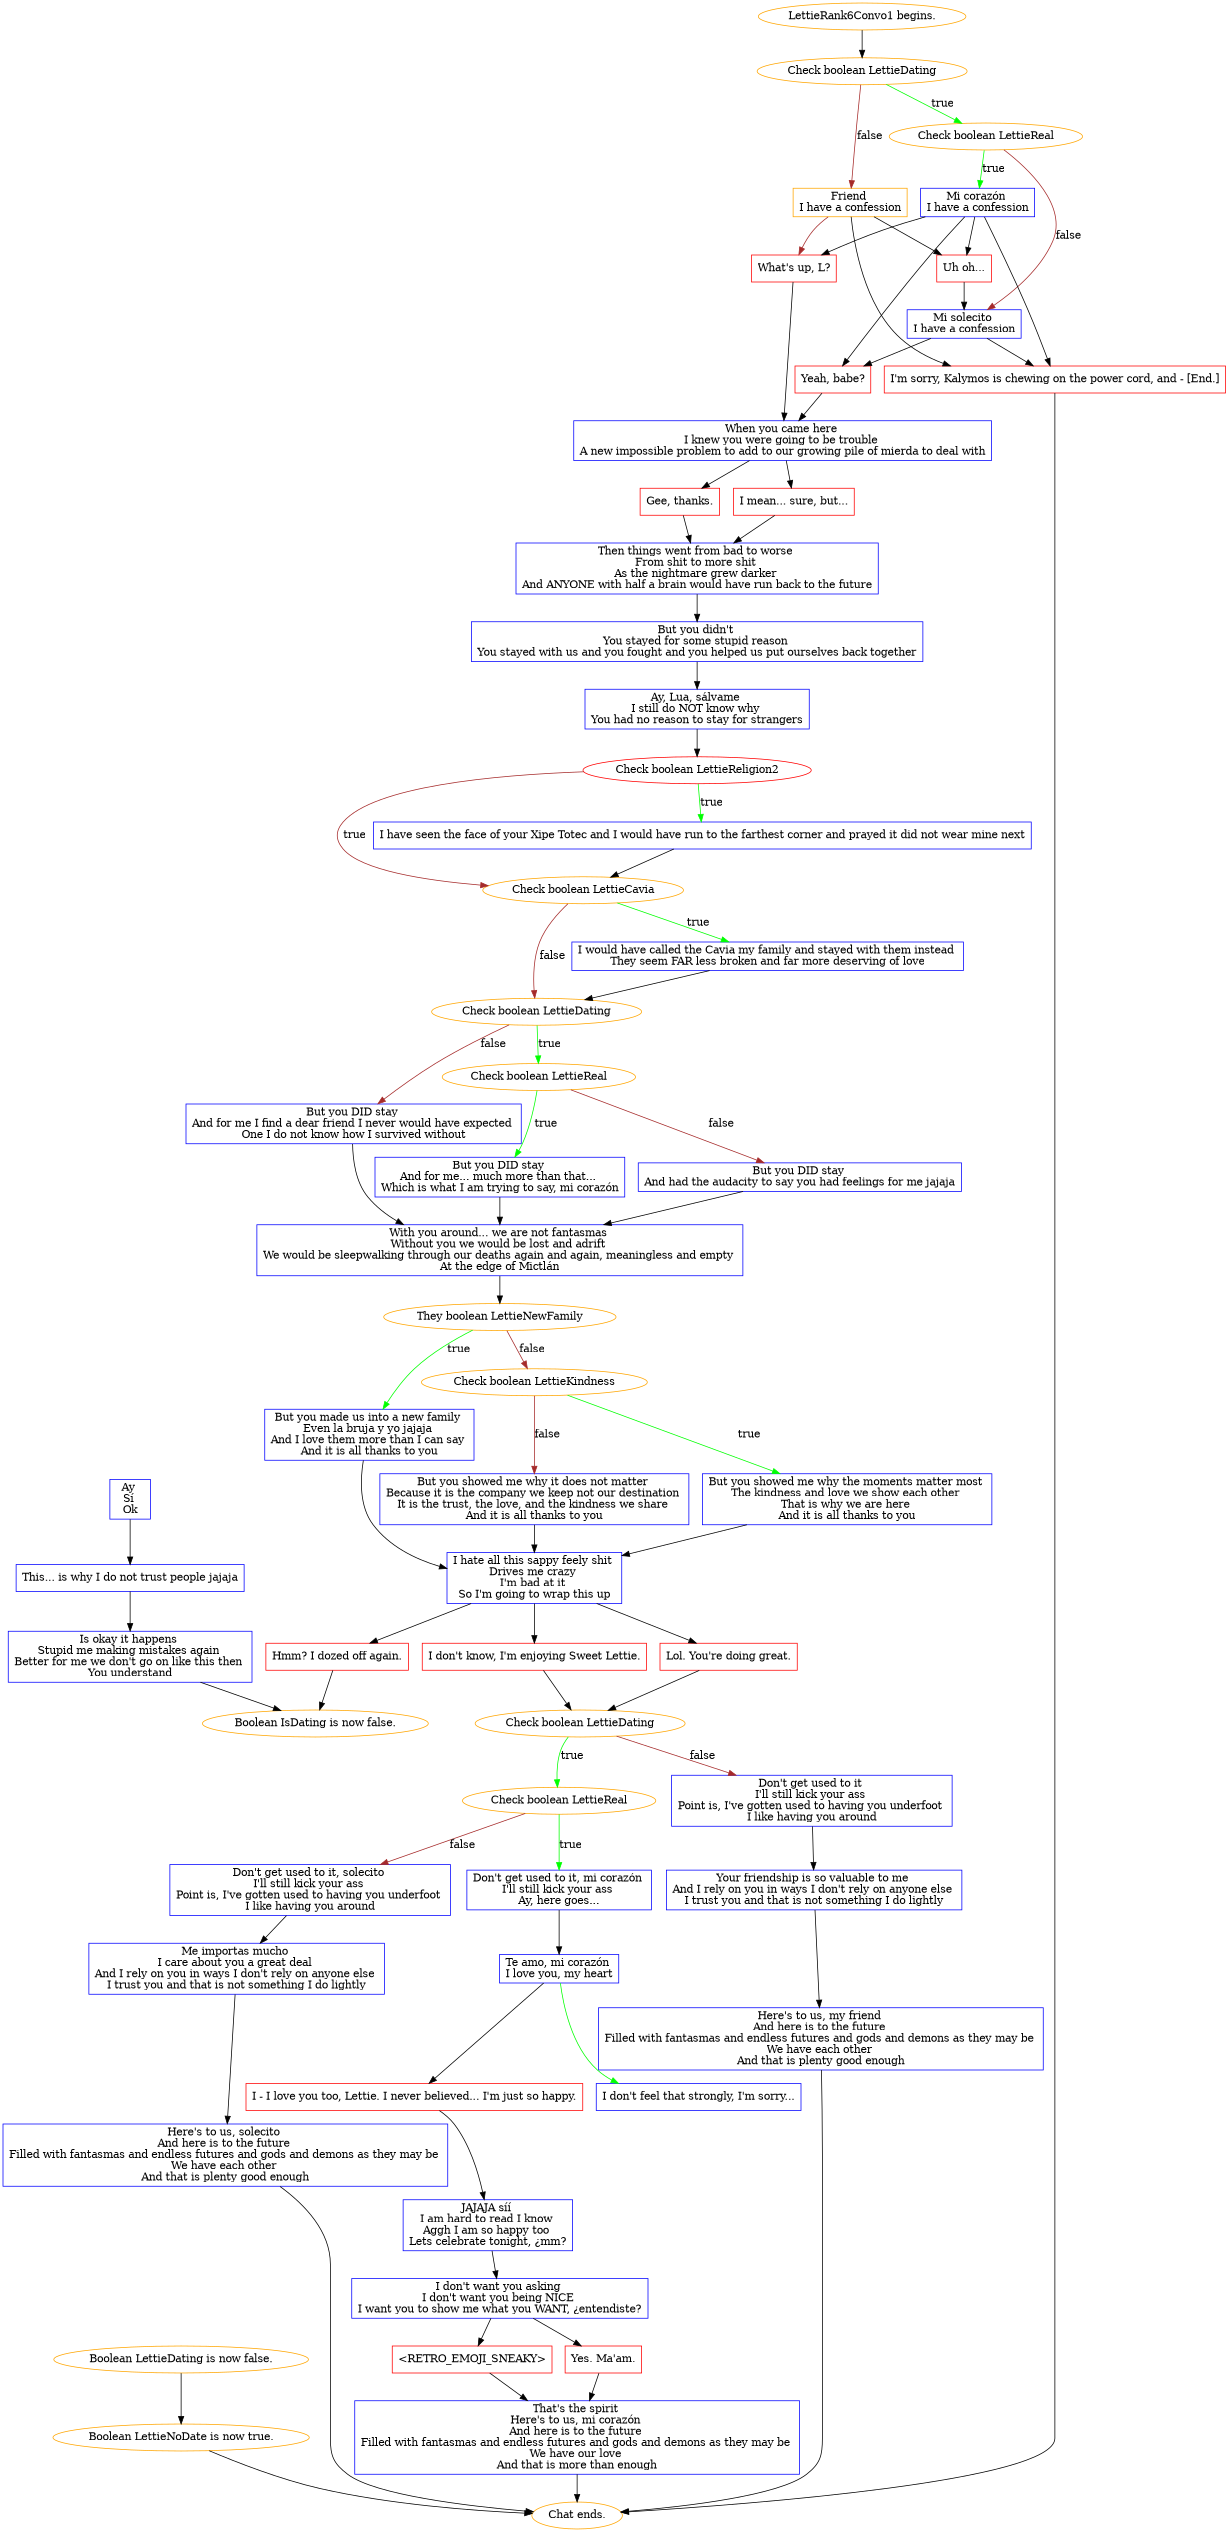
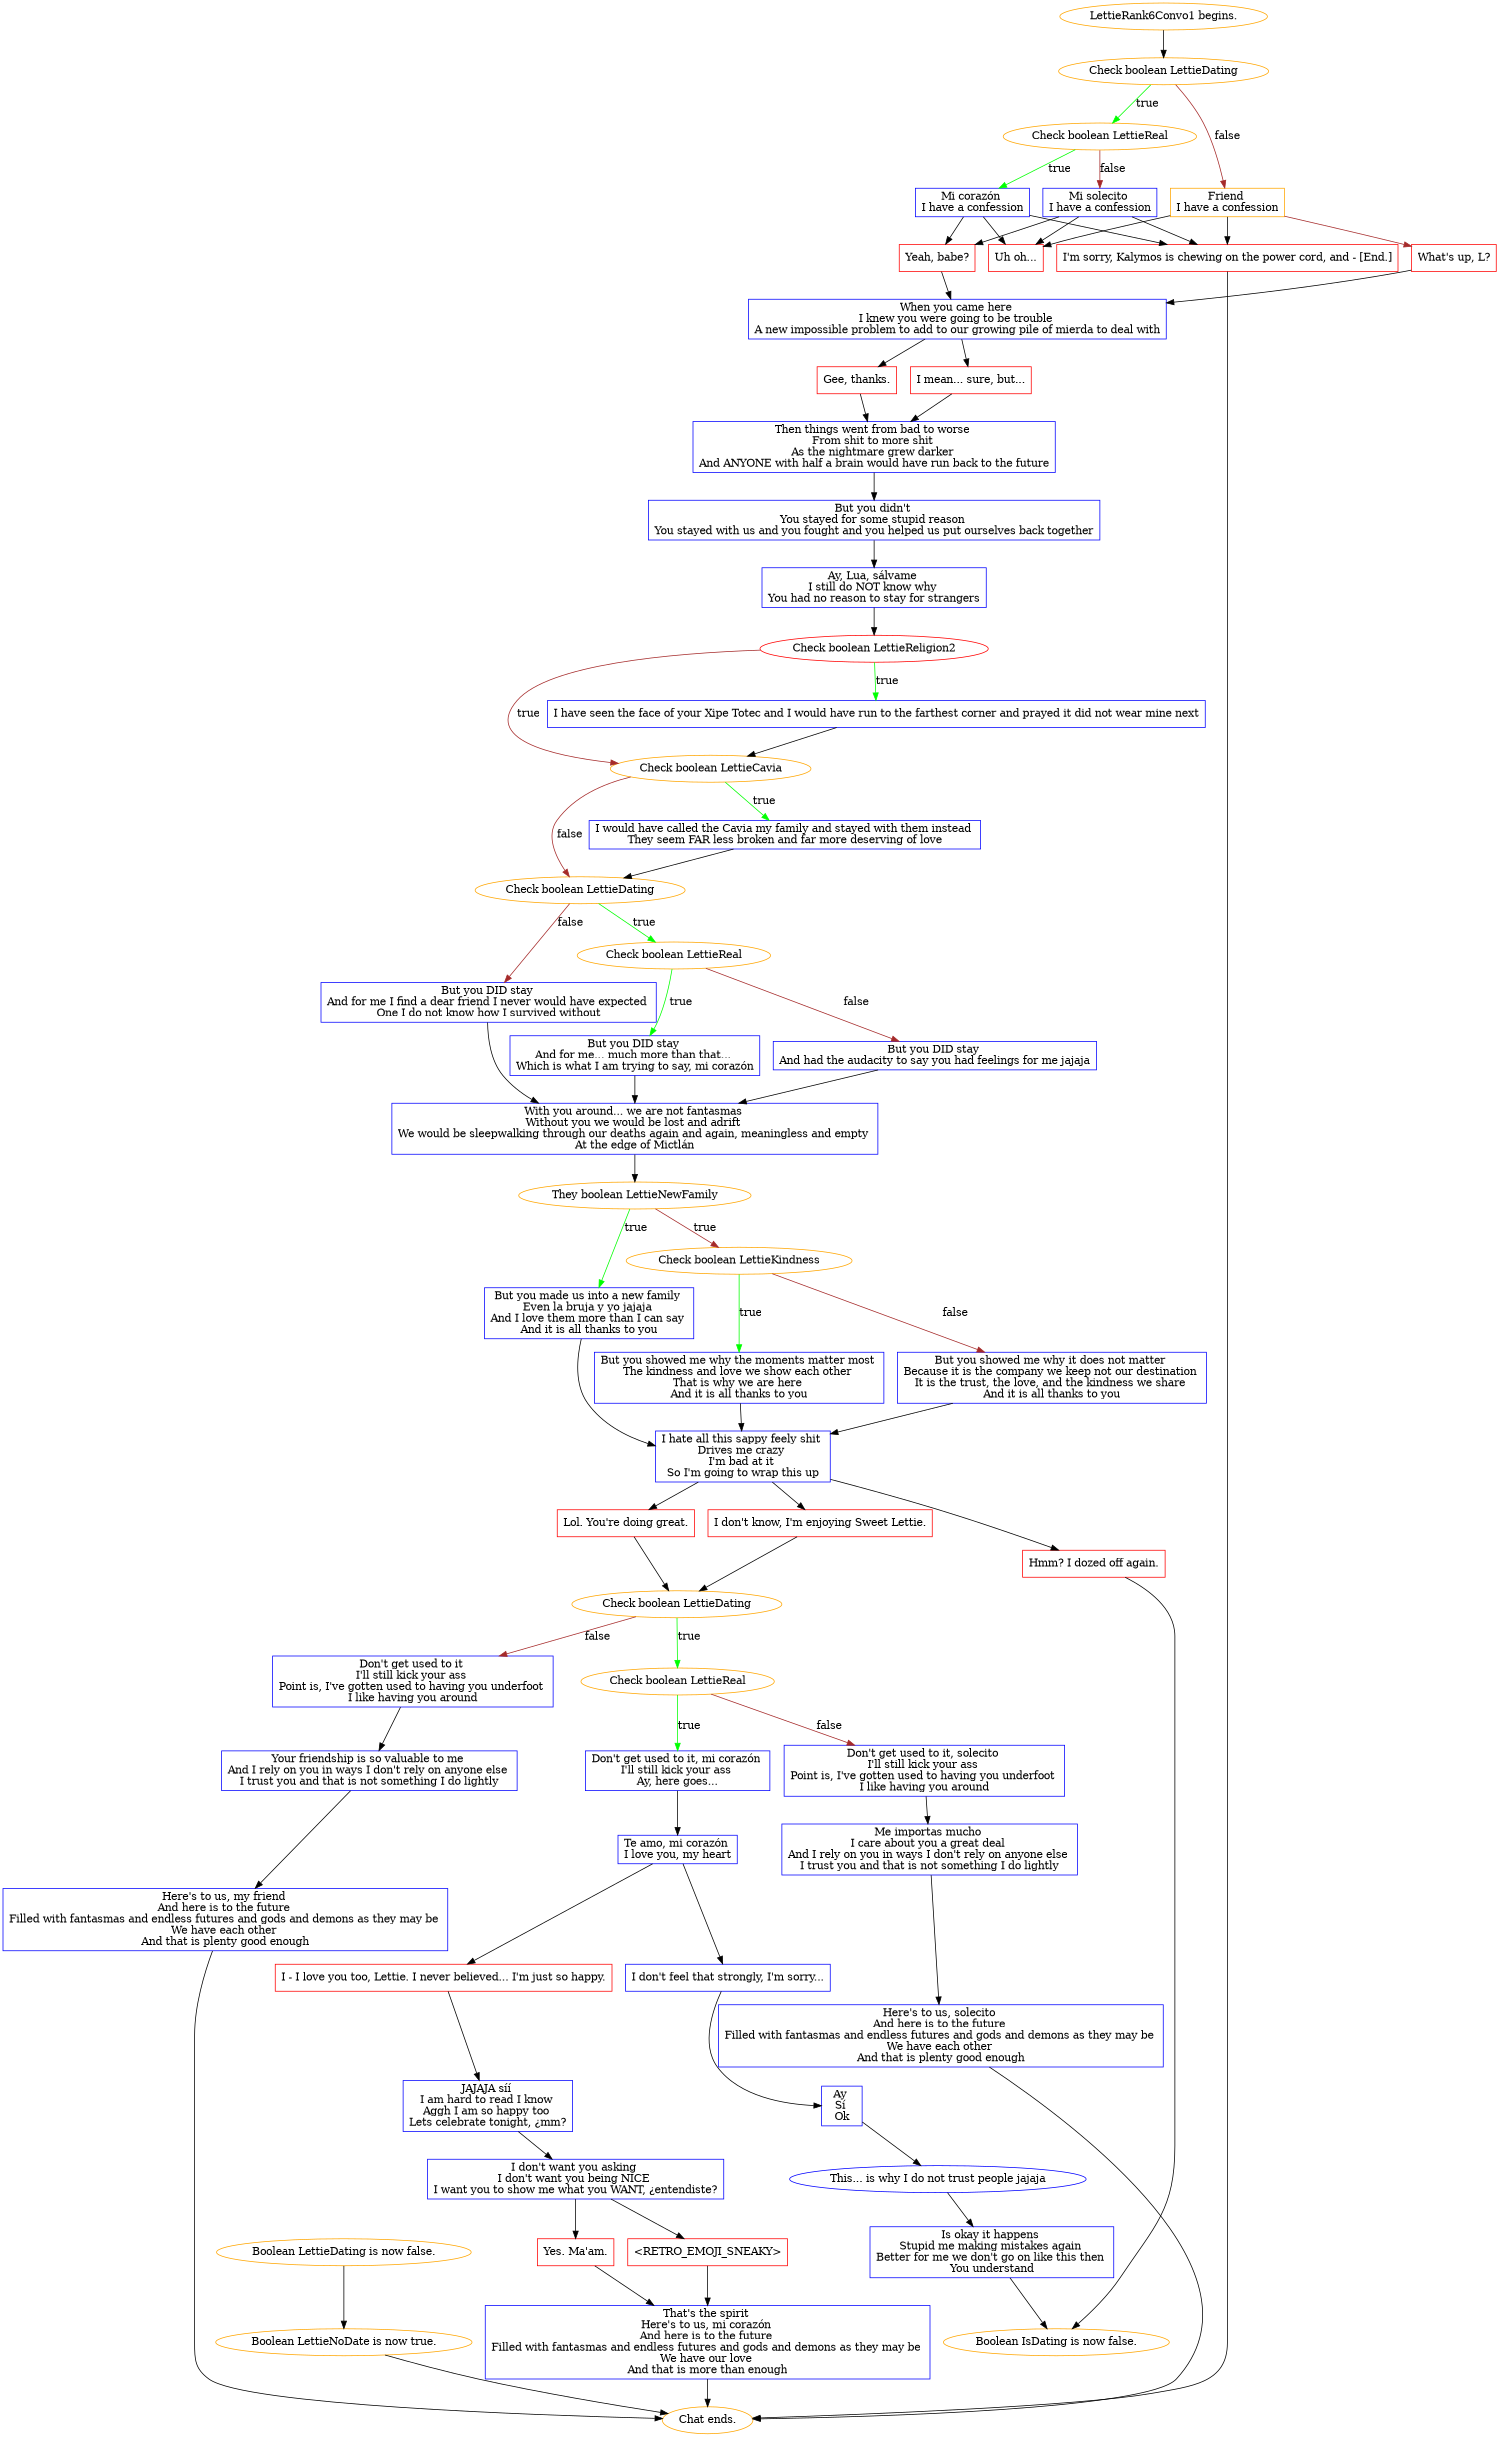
(876, 232) -> none
(964, 292) -> (1061, 228)
(532, 1350) -> (705, 1228)
(130, 1578) -> (938, 2179)
(575, 2038) -> (701, 1910)
none -> (727, 2077)
